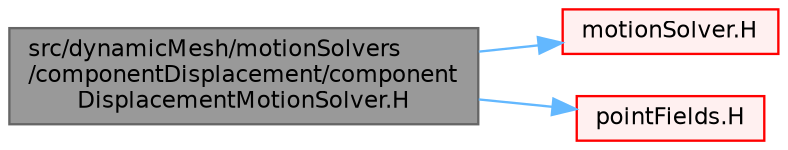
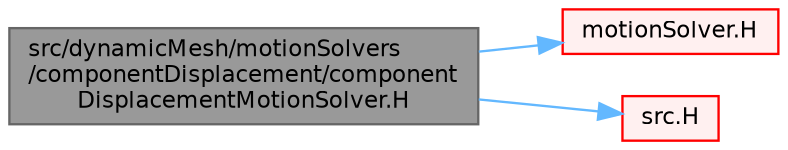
(671, 118) -> (671, 118)
